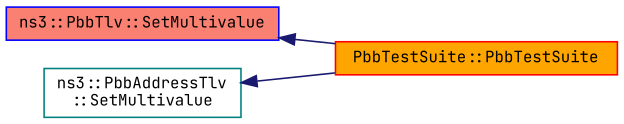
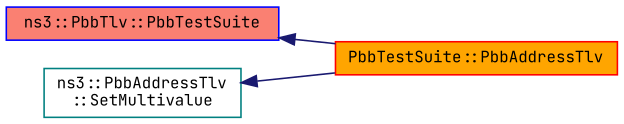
(143, 24) -> (143, 24)
(476, 58) -> (476, 58)
